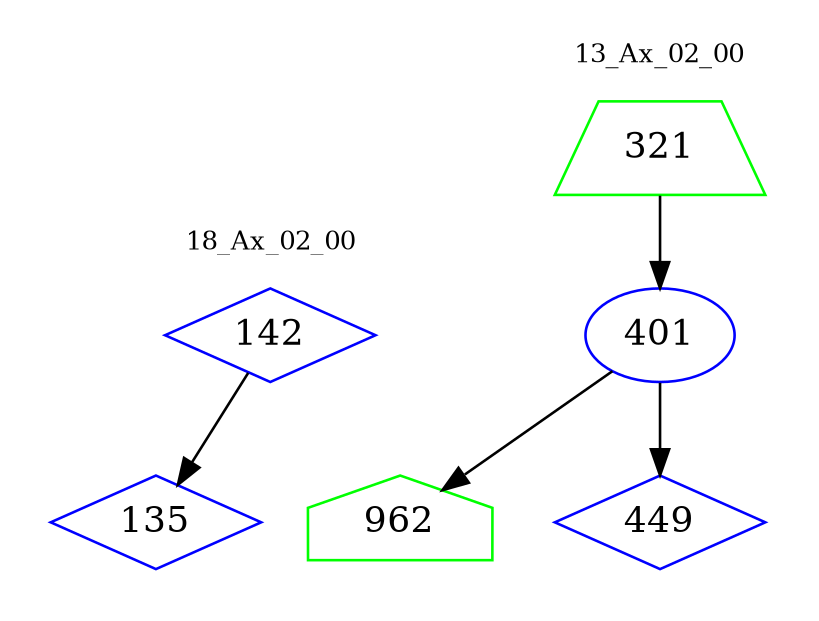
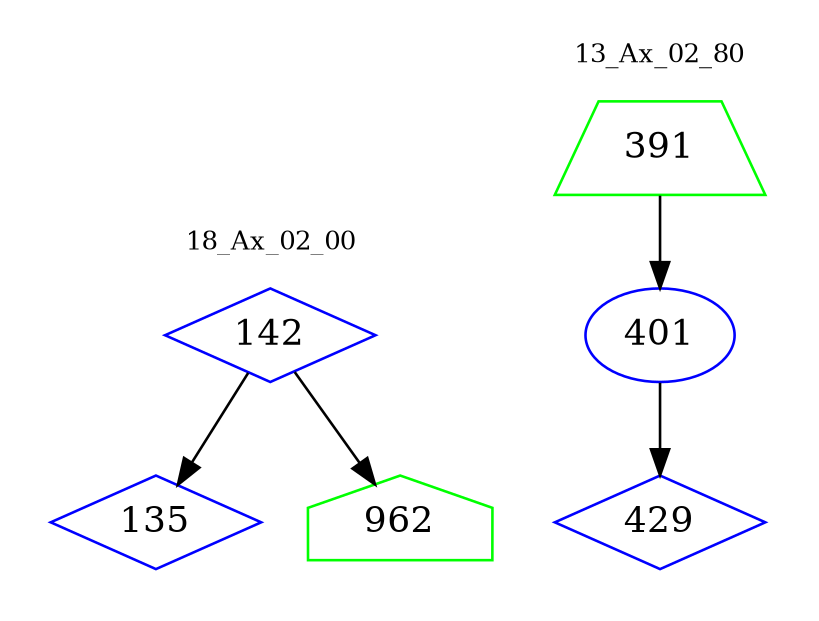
(660, 56) -> (660, 56)
(660, 148) -> (660, 148)
(550, 415) -> (327, 418)
(660, 522) -> (660, 522)
